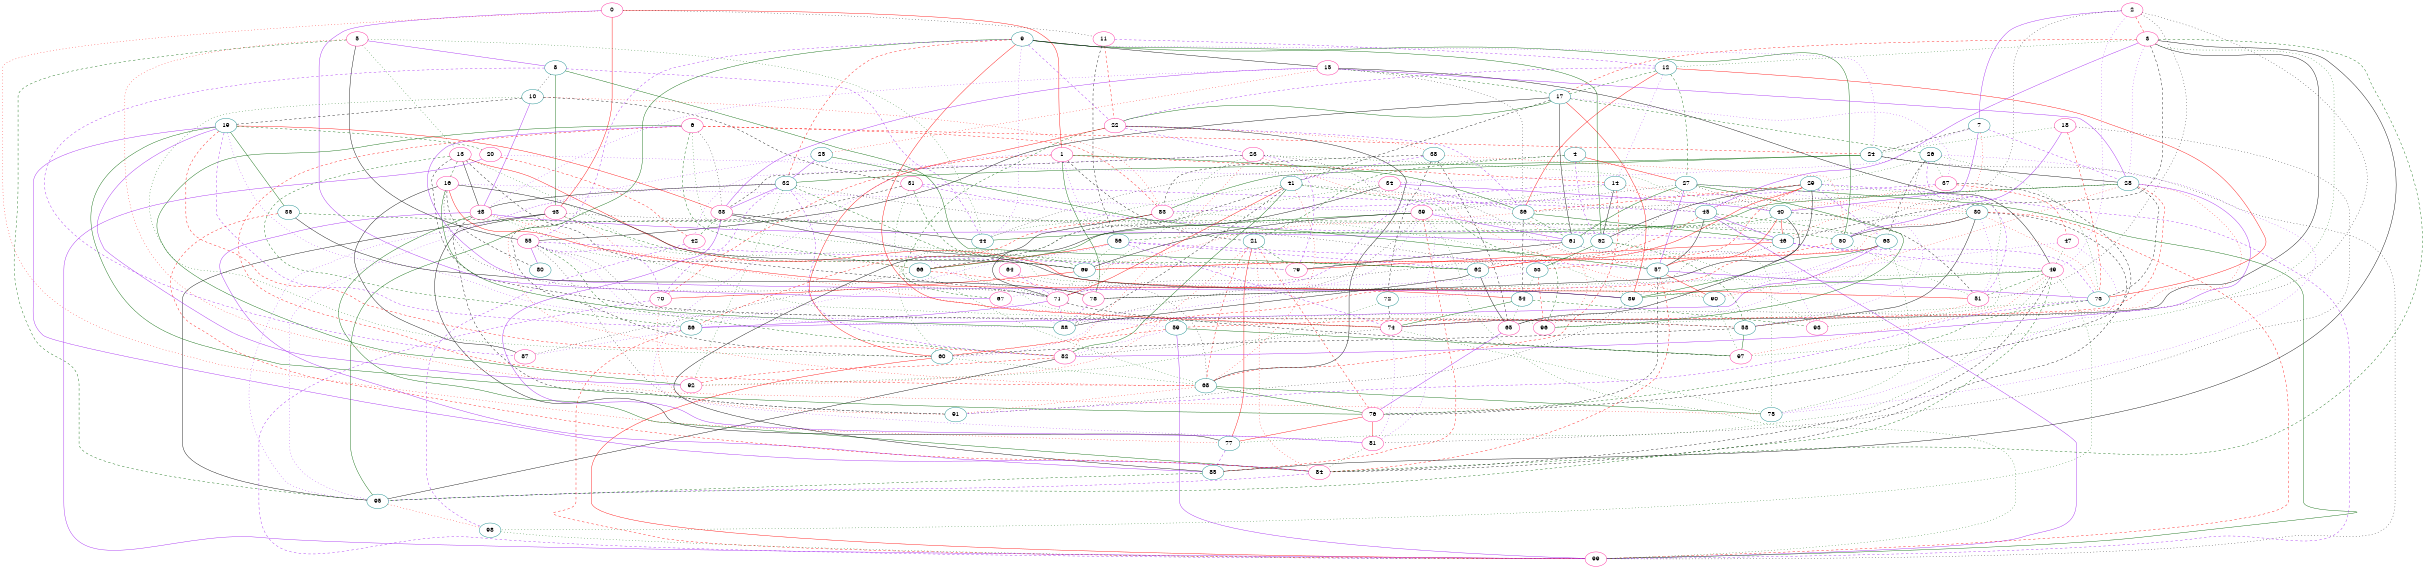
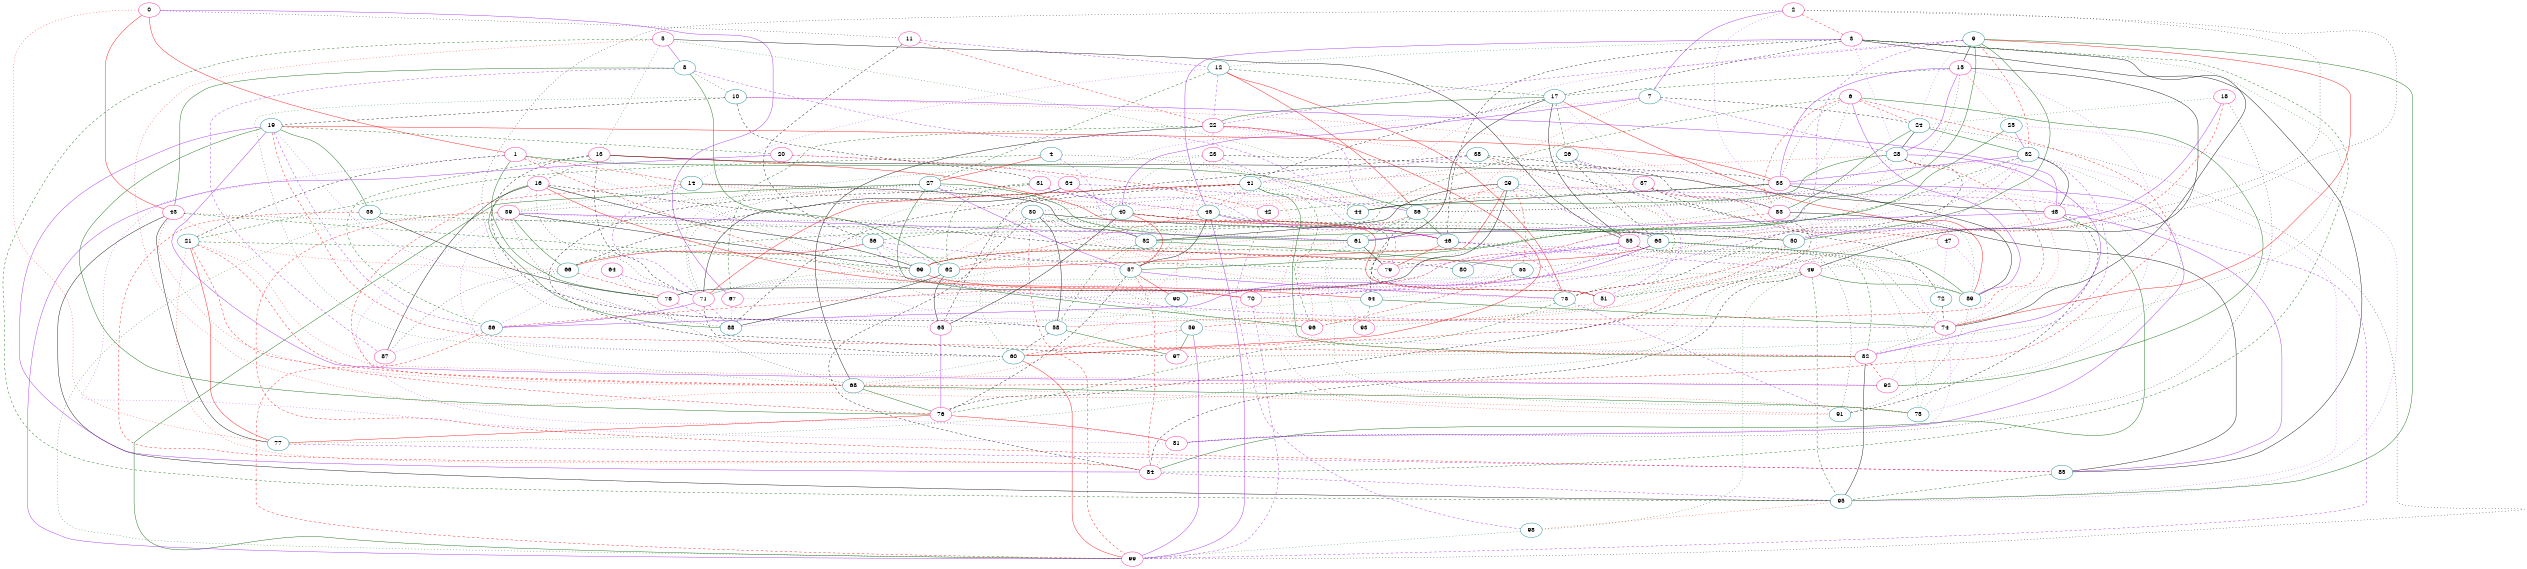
(1849, 44) -> (1703, 68)
none -> (1636, 166)
